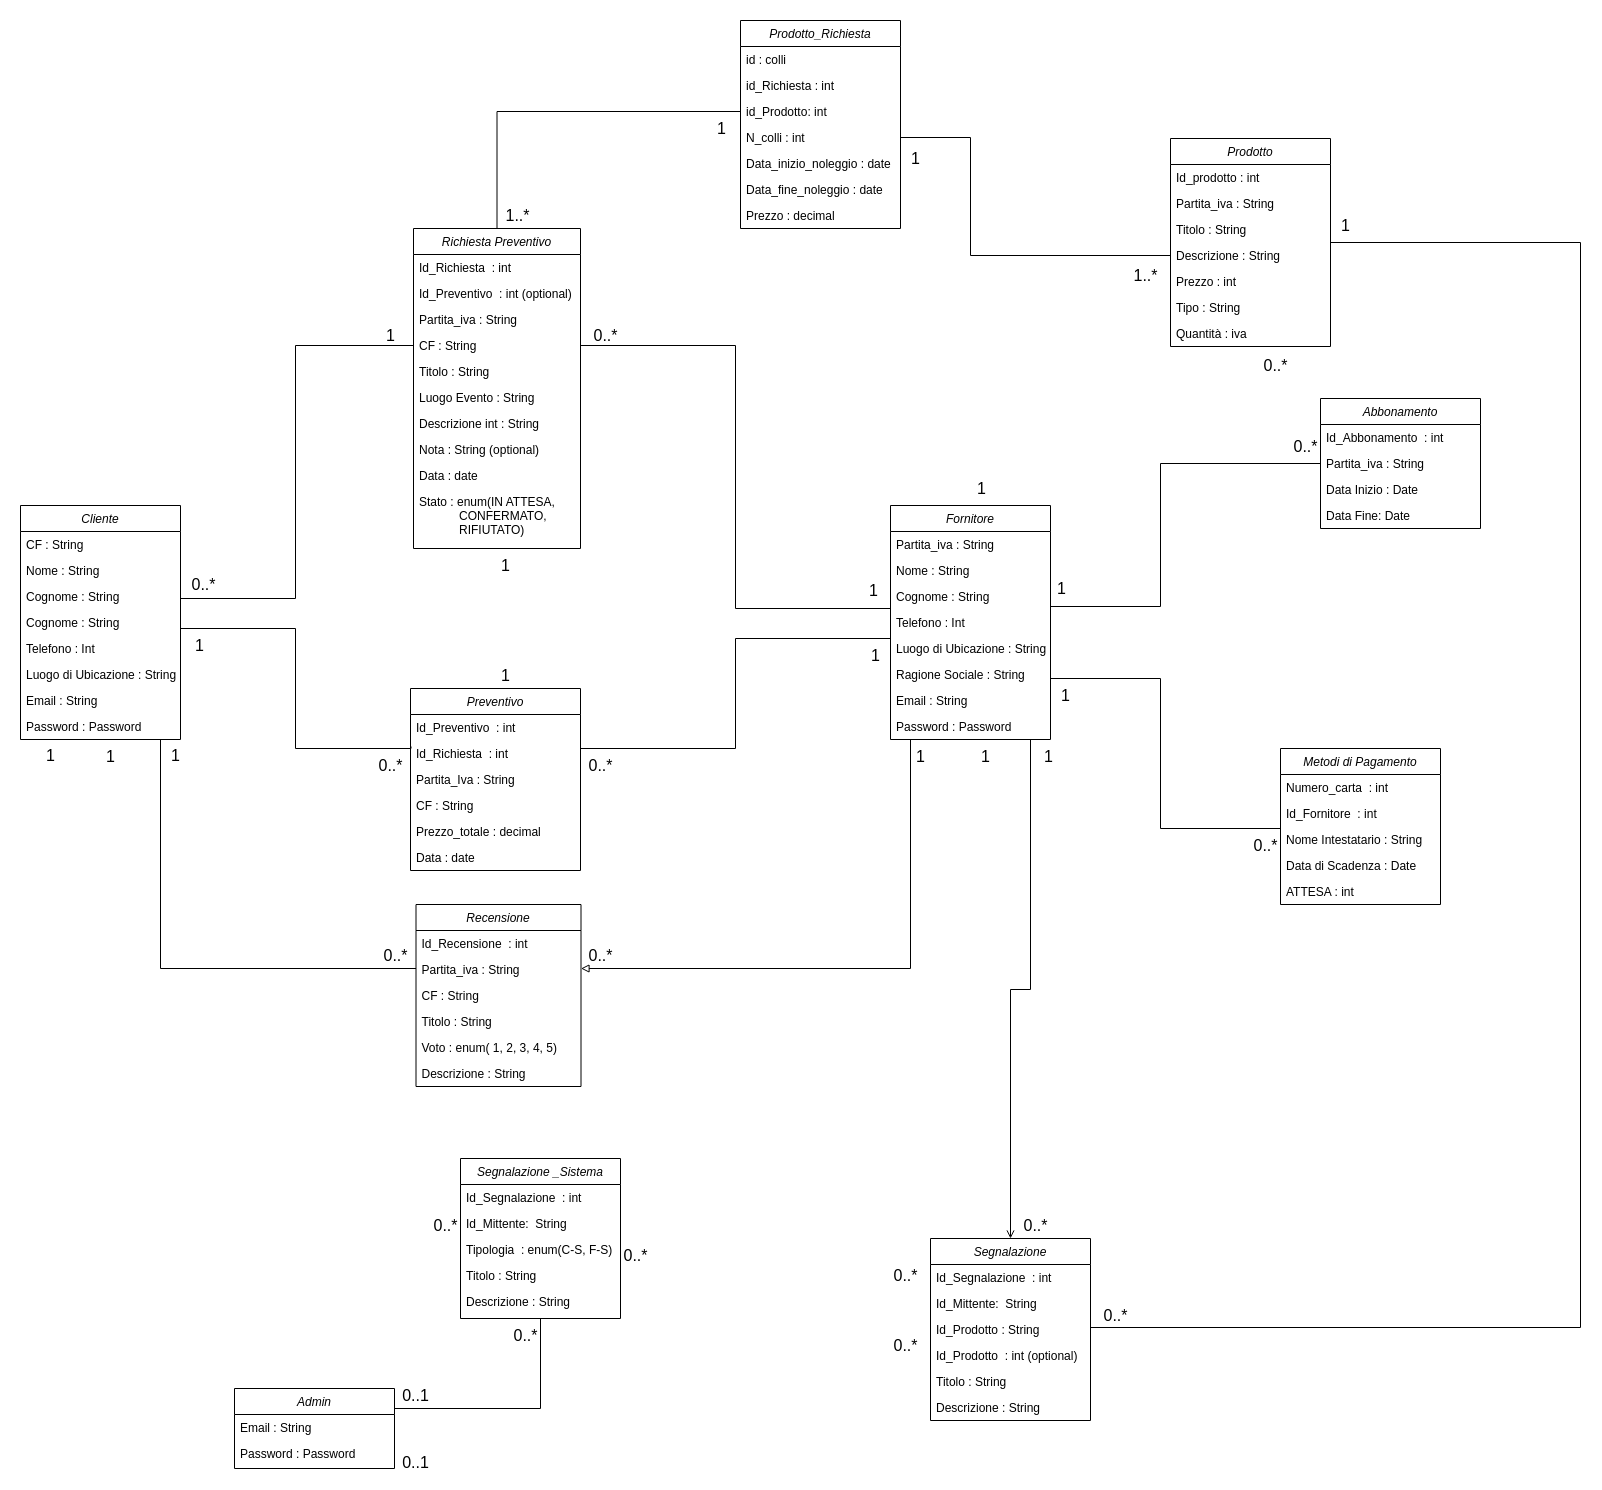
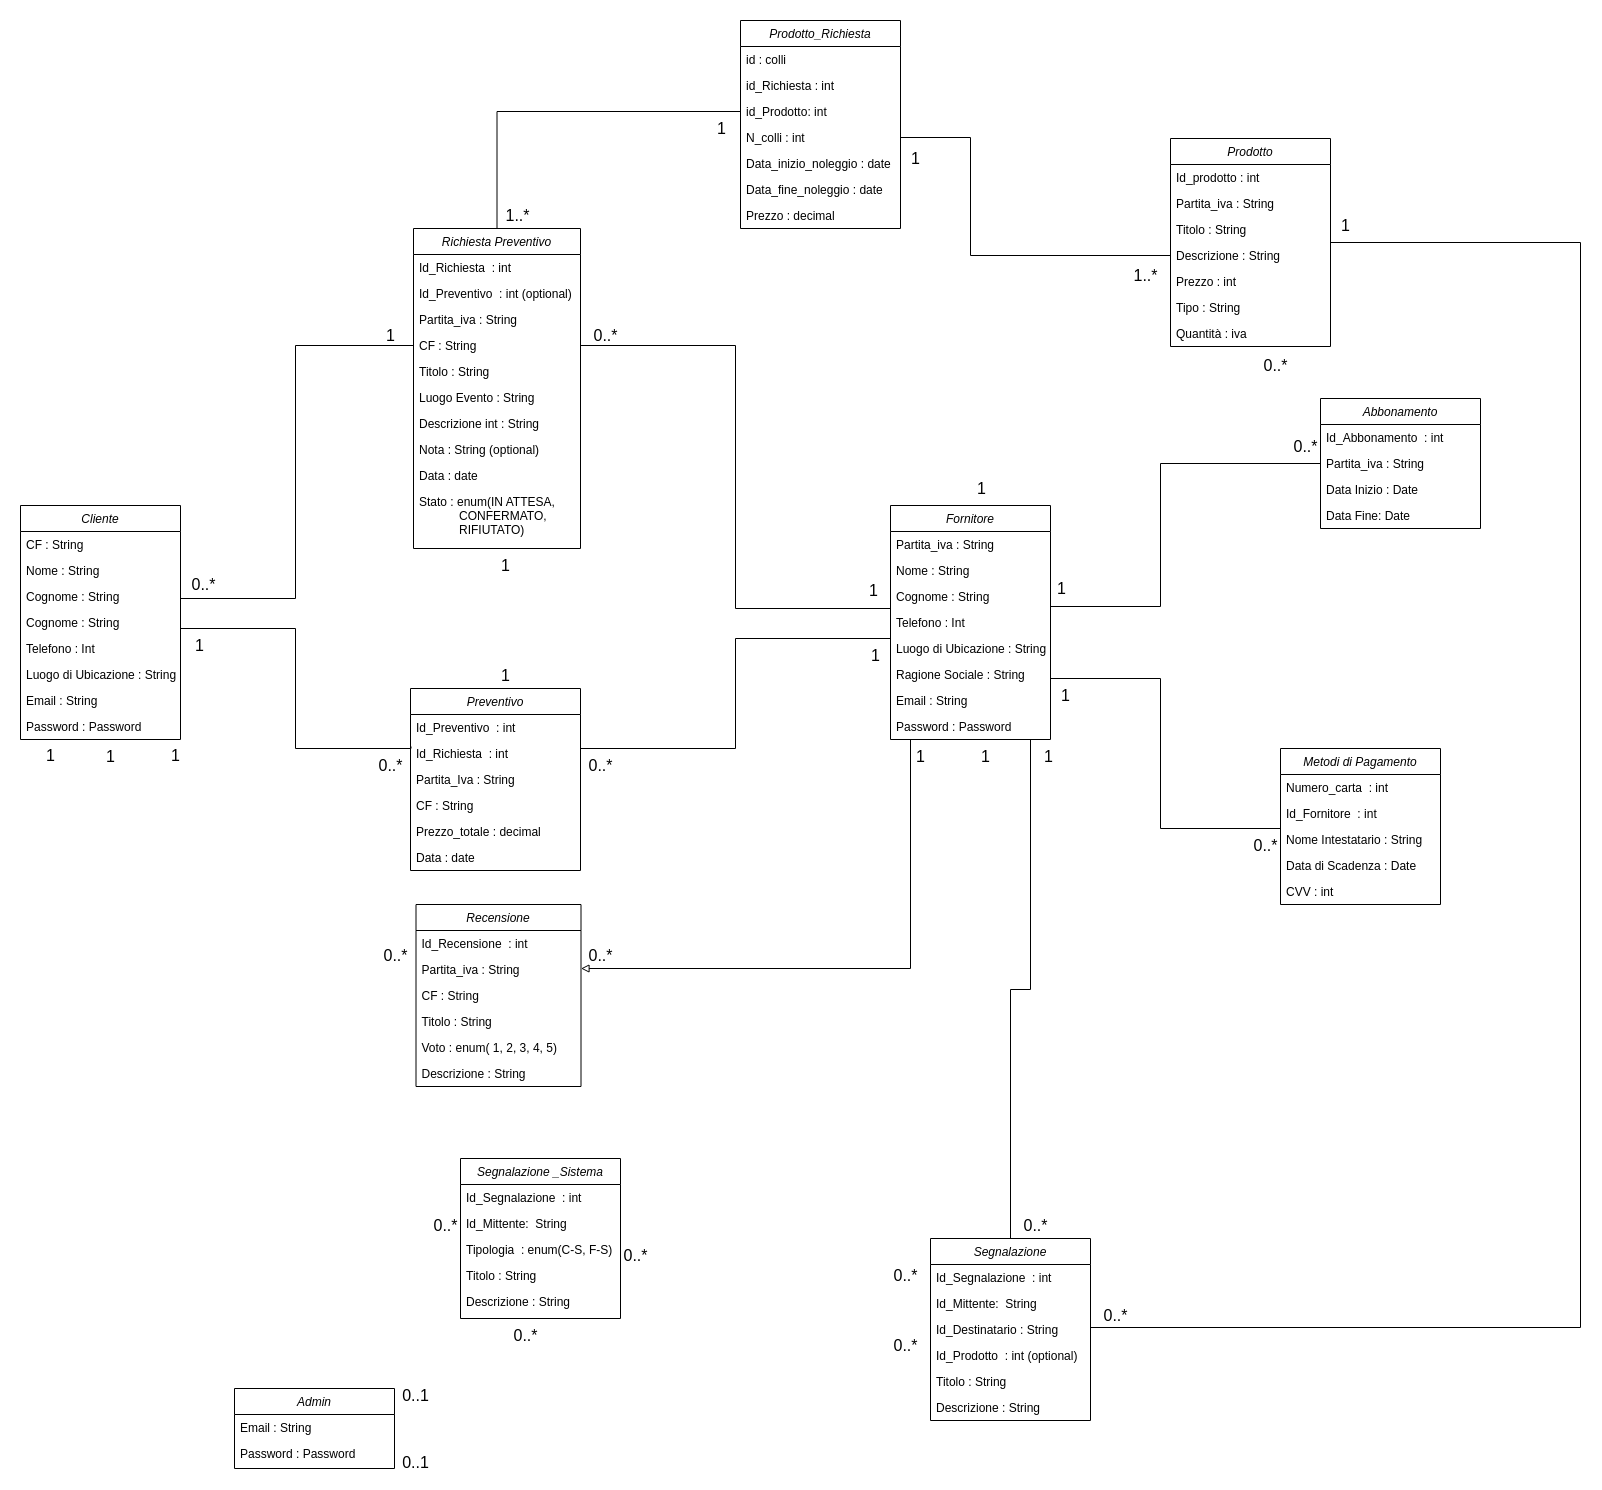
(1320, 892) -> (1310, 892)
(174, 969) -> none
(1011, 1233) -> (1011, 1233)
(997, 1330) -> (1007, 1330)
(512, 1409) -> none
